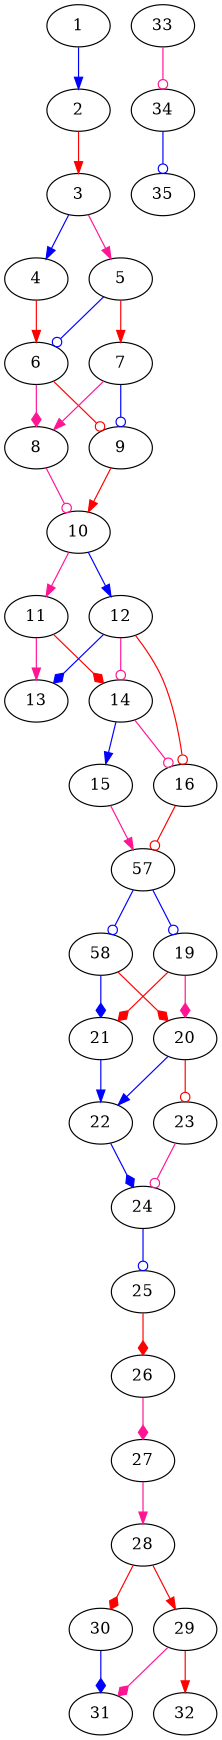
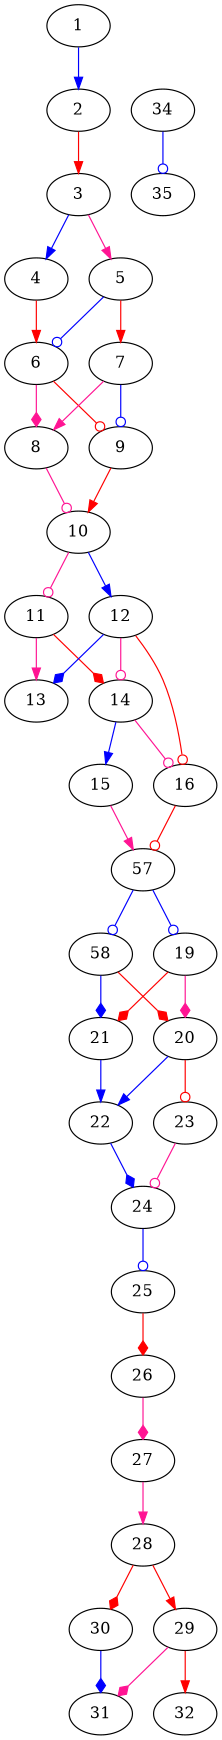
(163, 26) -> none
(60, 570) -> (60, 570)
